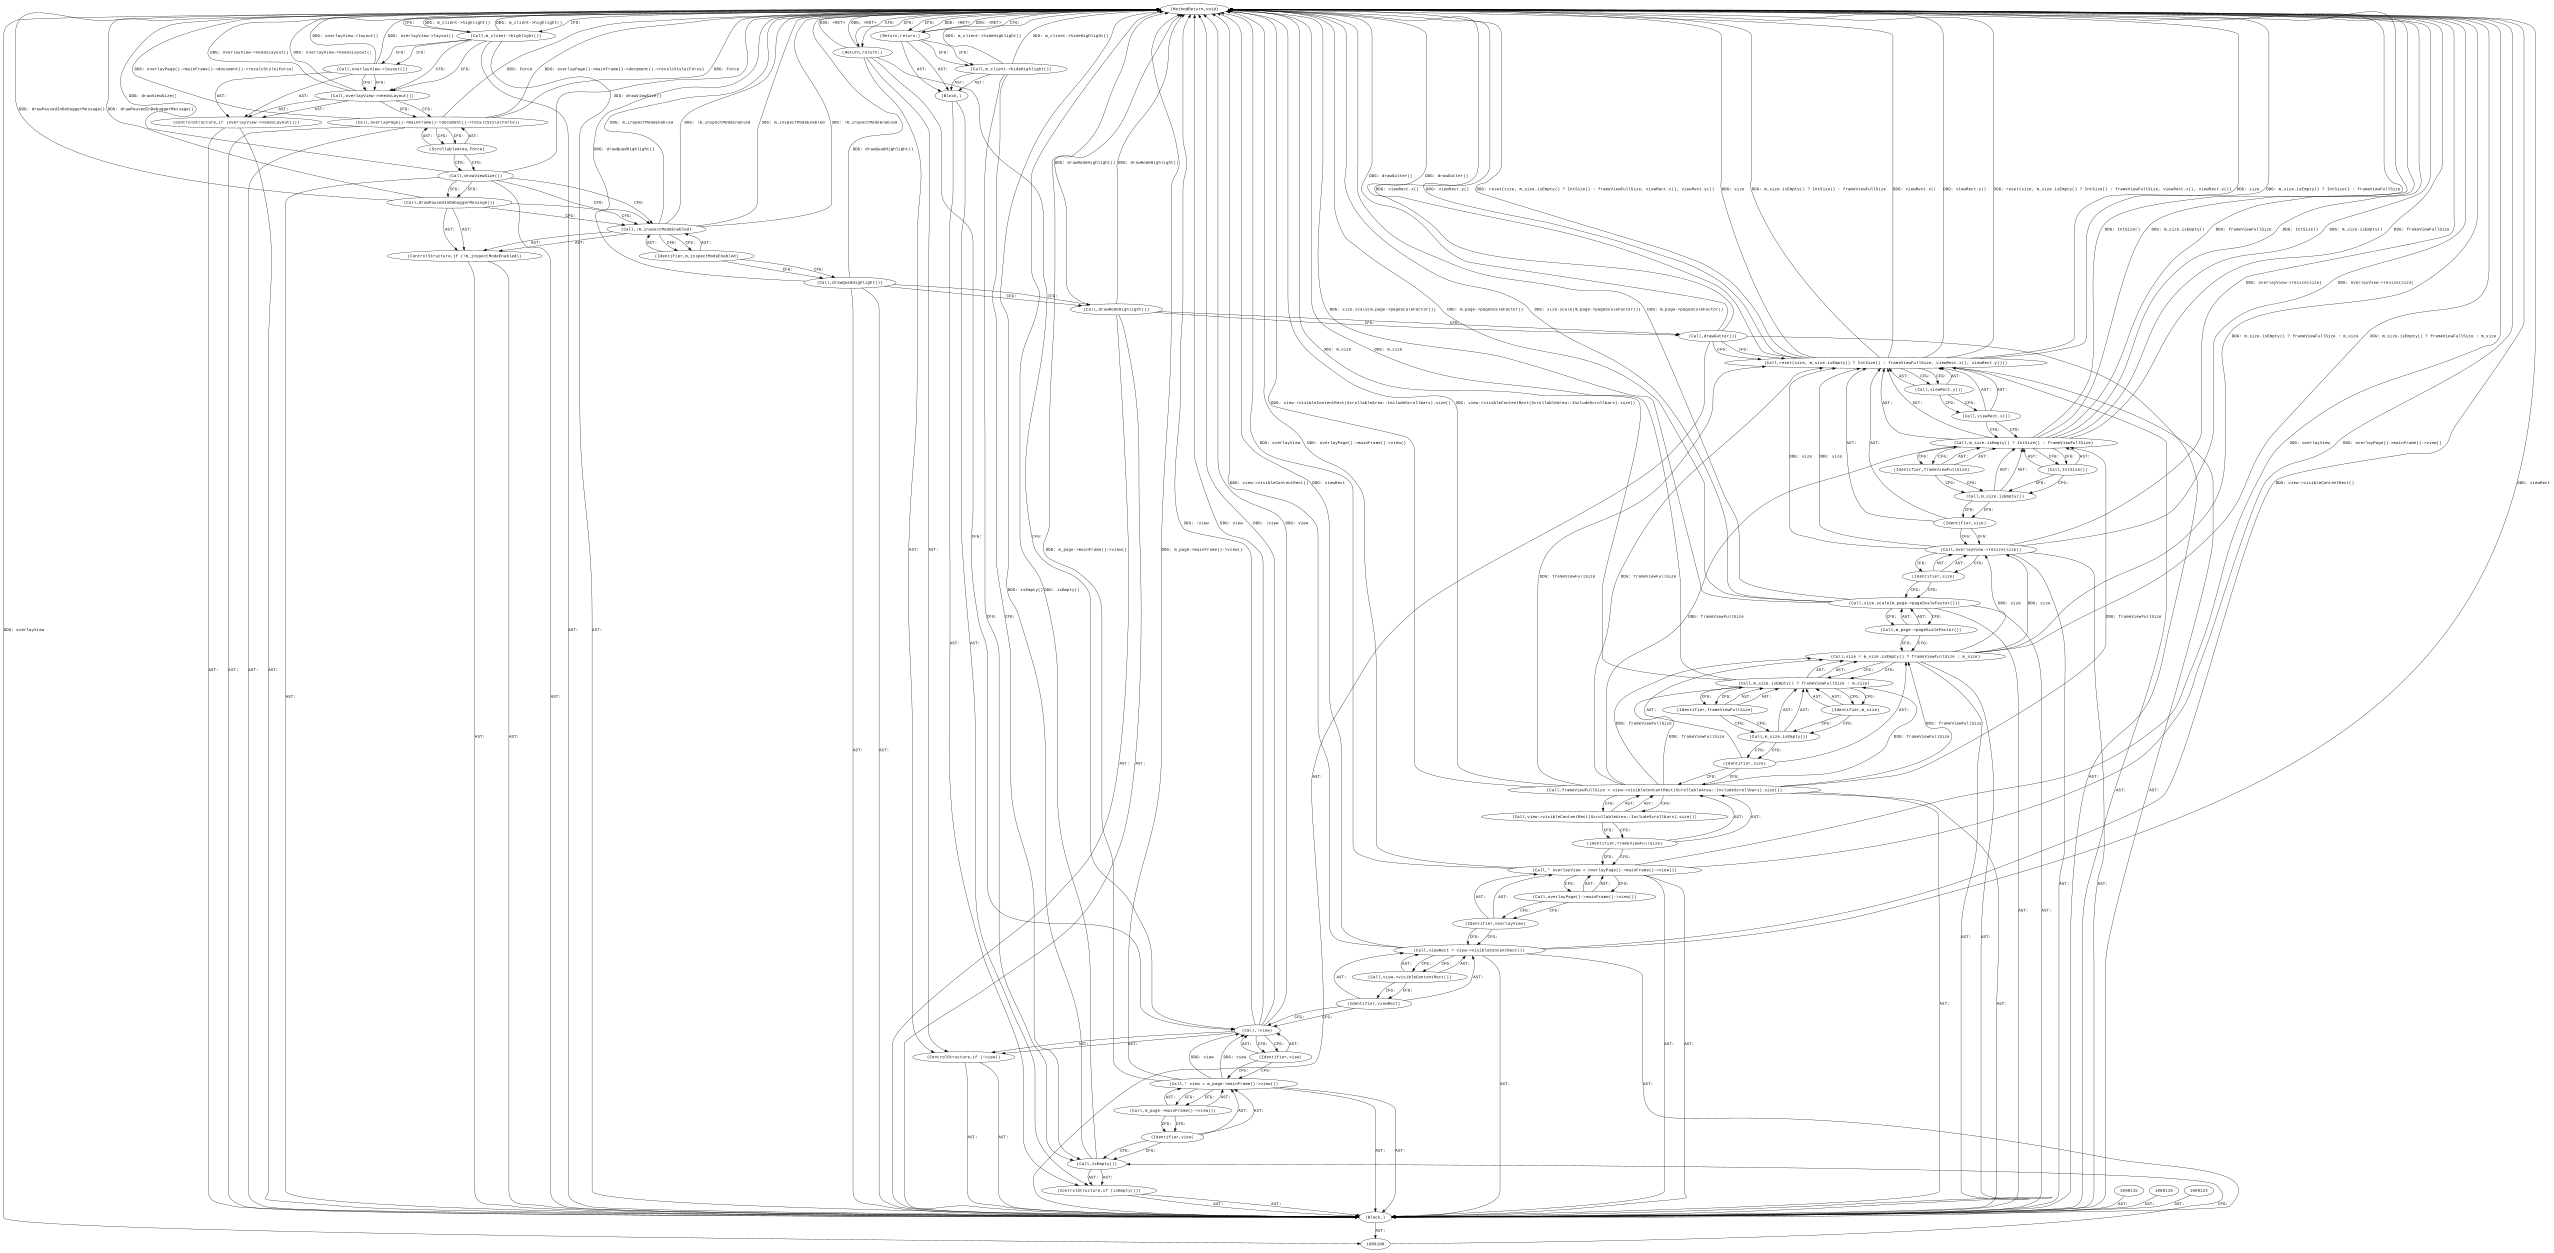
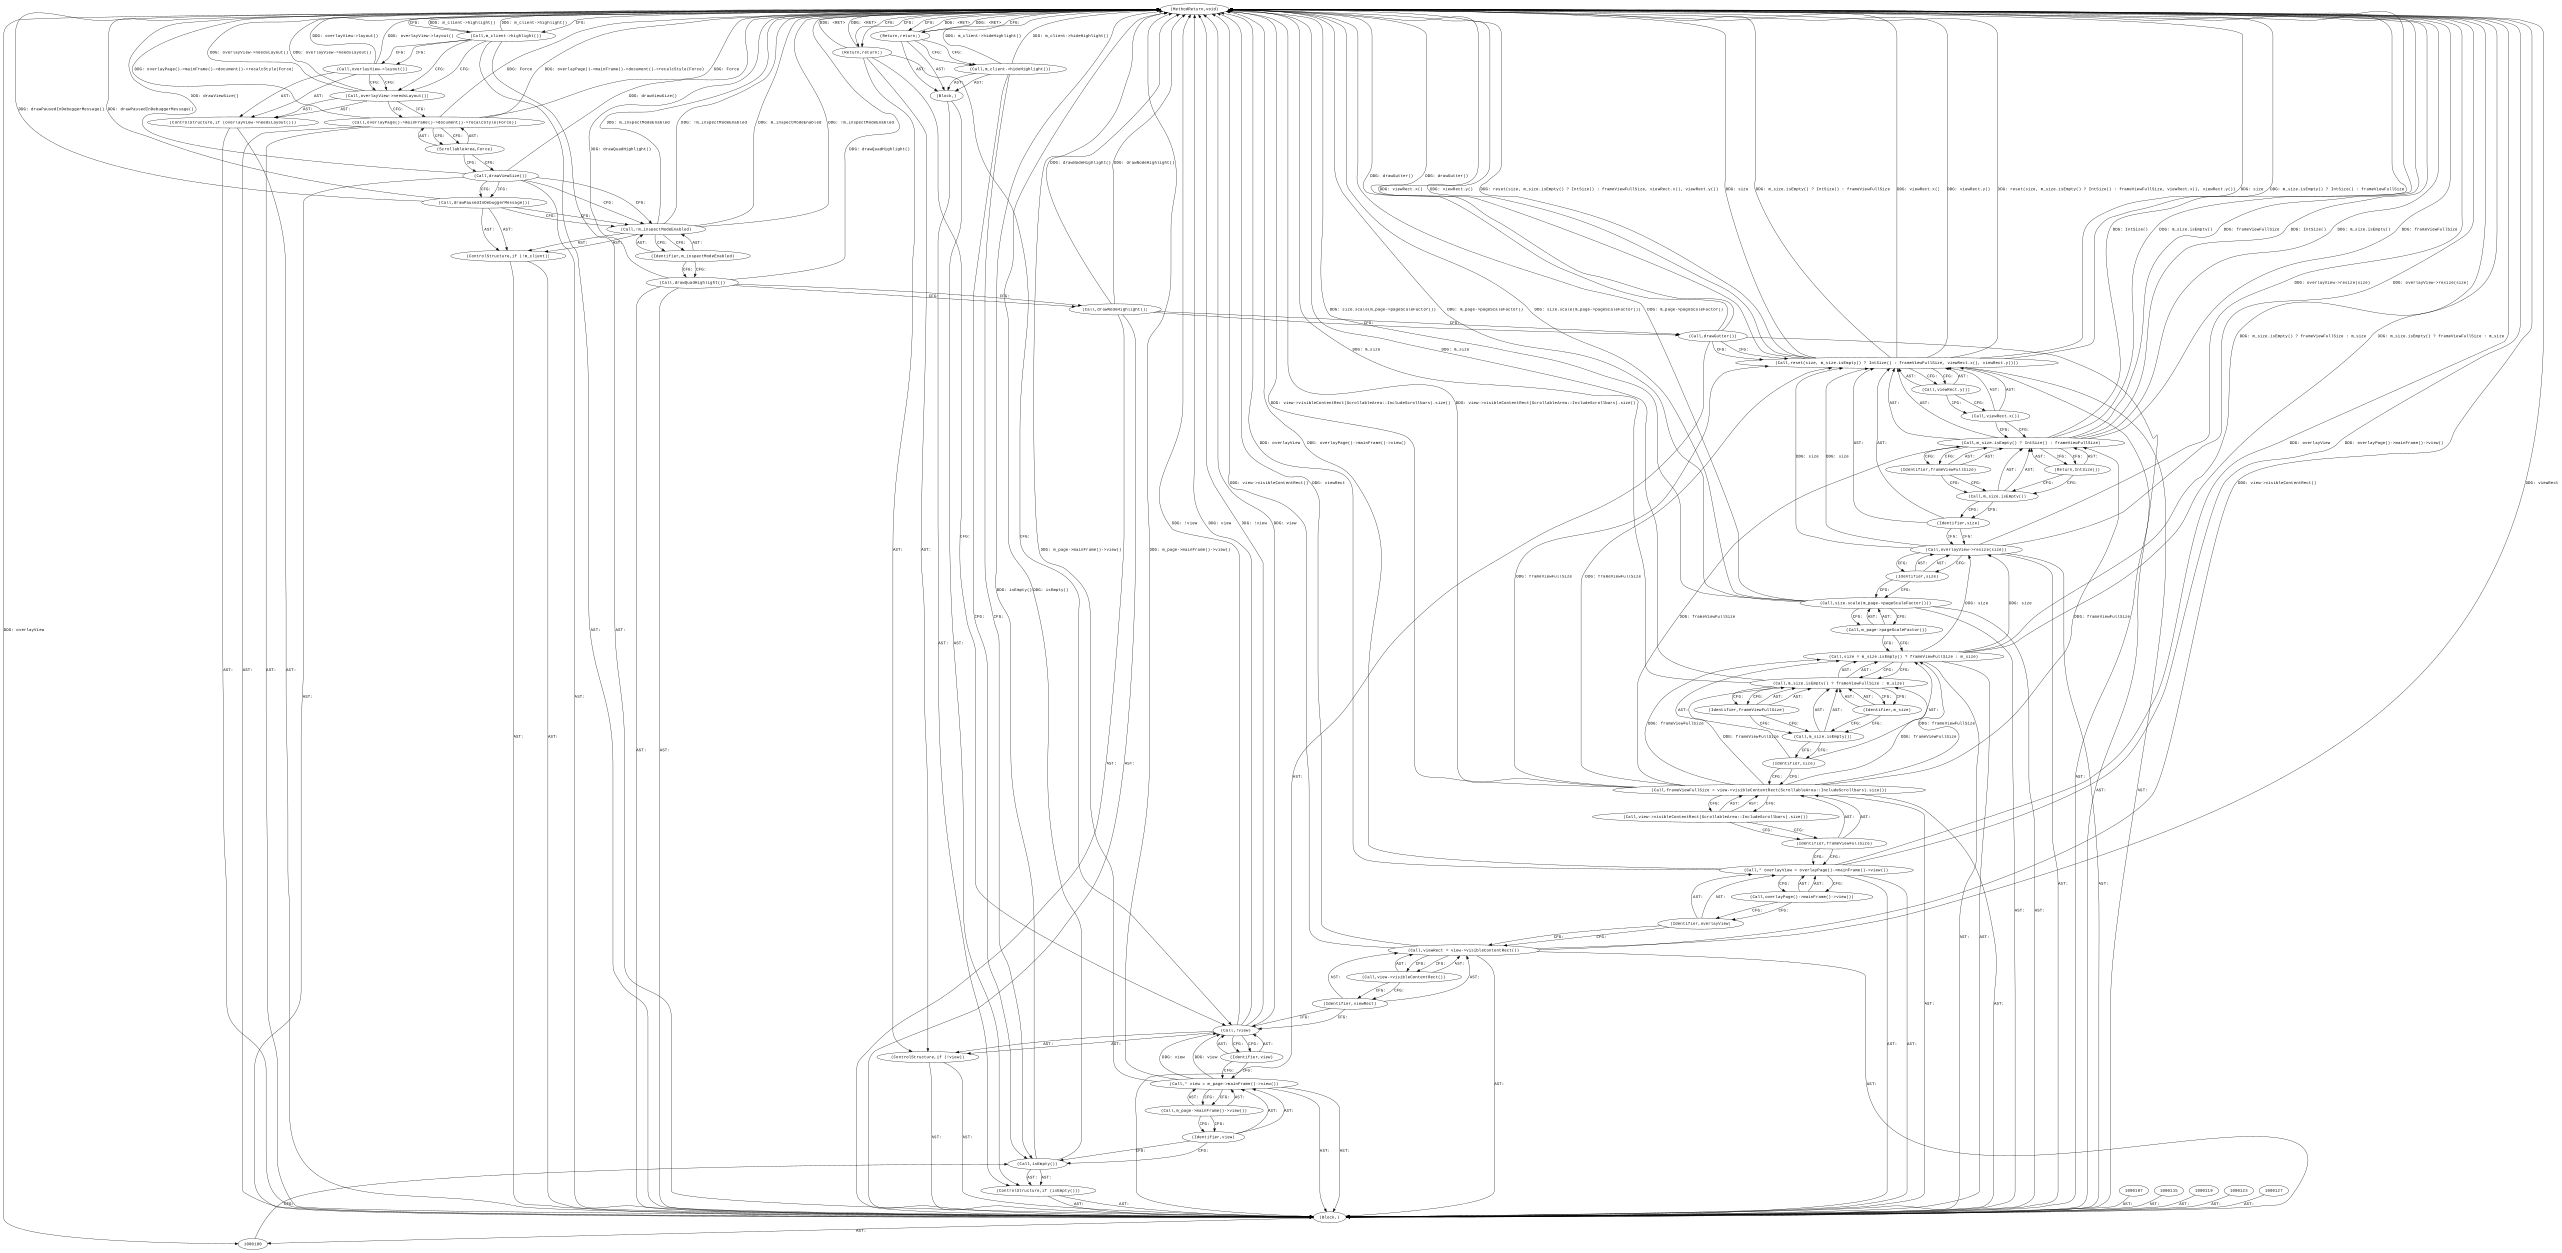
(465, 256) -> (508, 256)
(2068, 470) -> (2077, 470)
none -> (2134, 1191)
none -> (2274, 1191)
